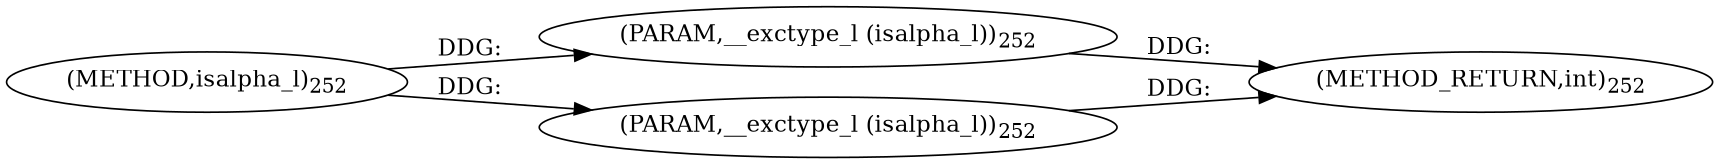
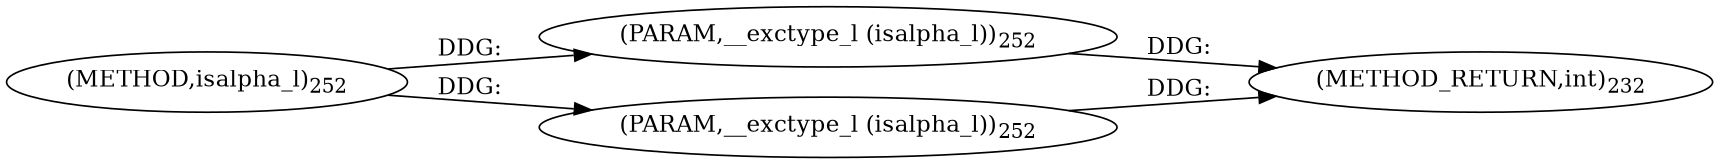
(1627, 80) -> (1627, 80)
